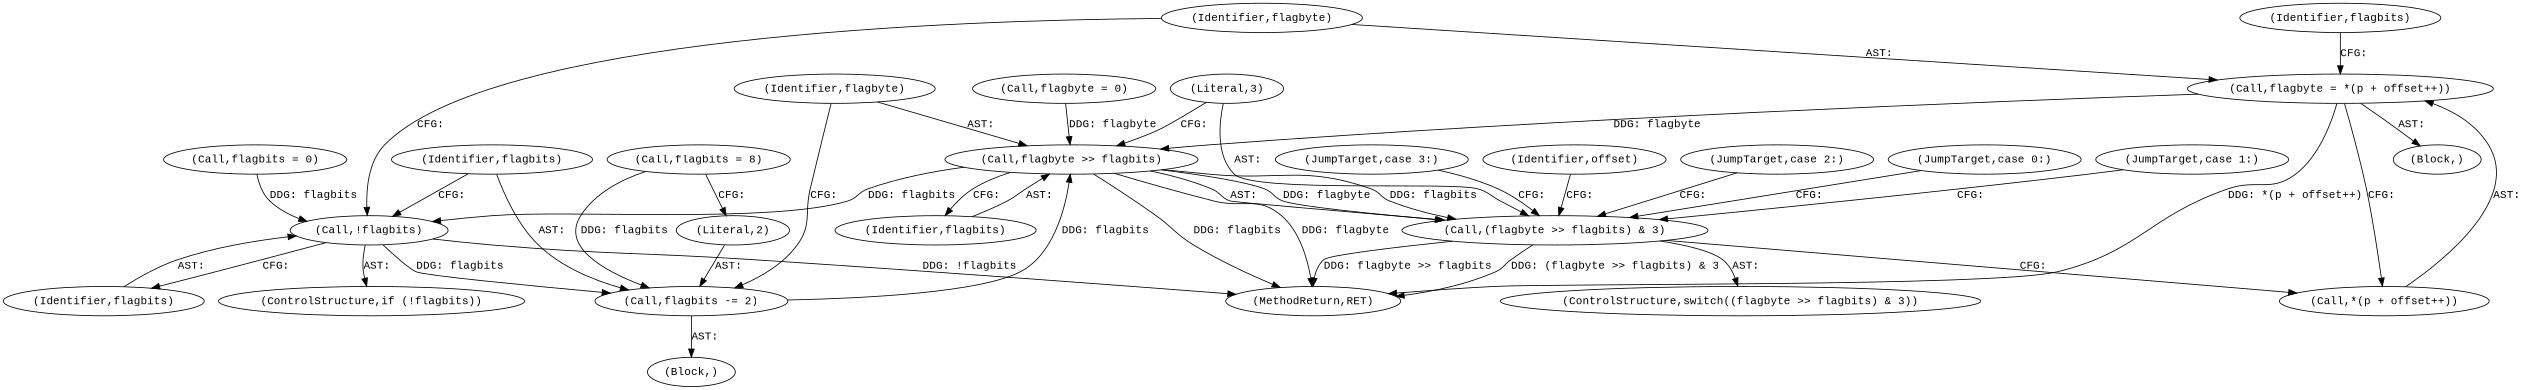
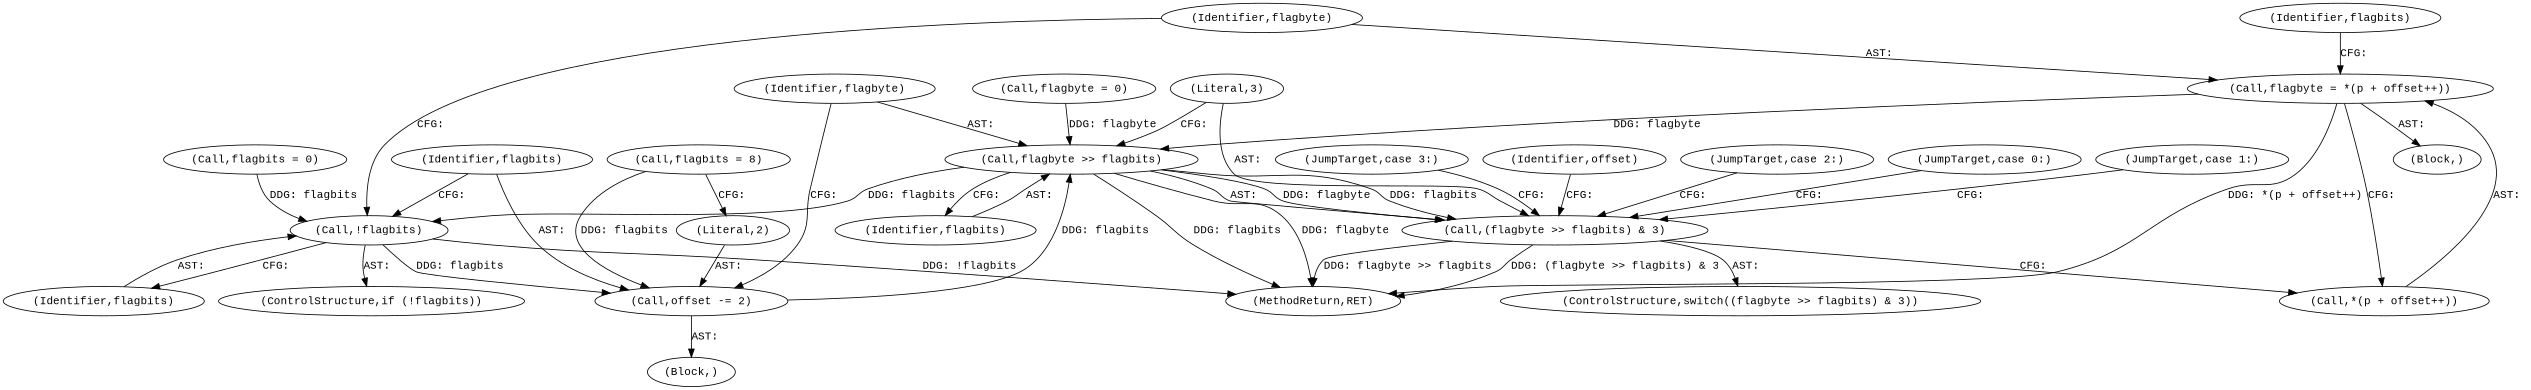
(691, 301) -> (691, 301)
